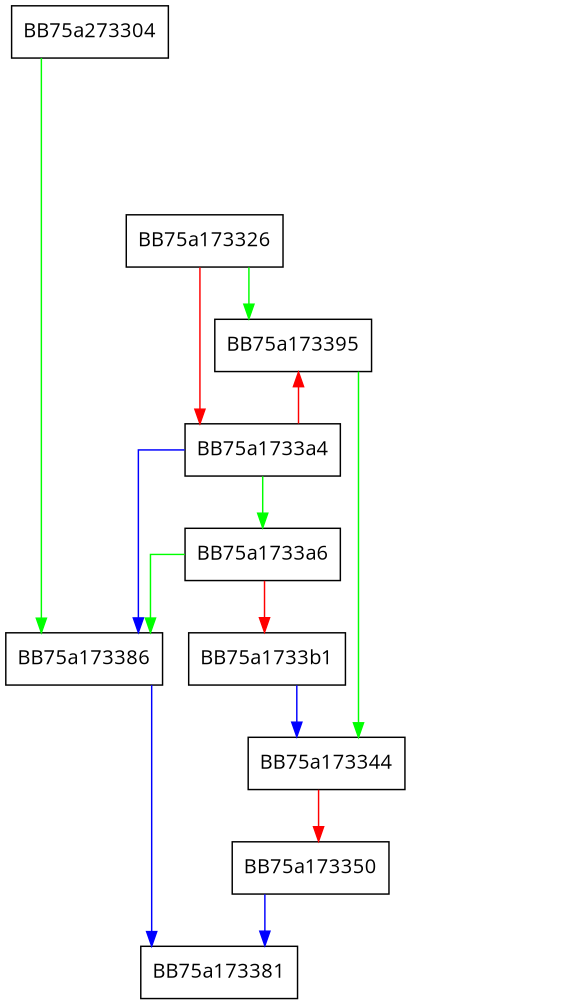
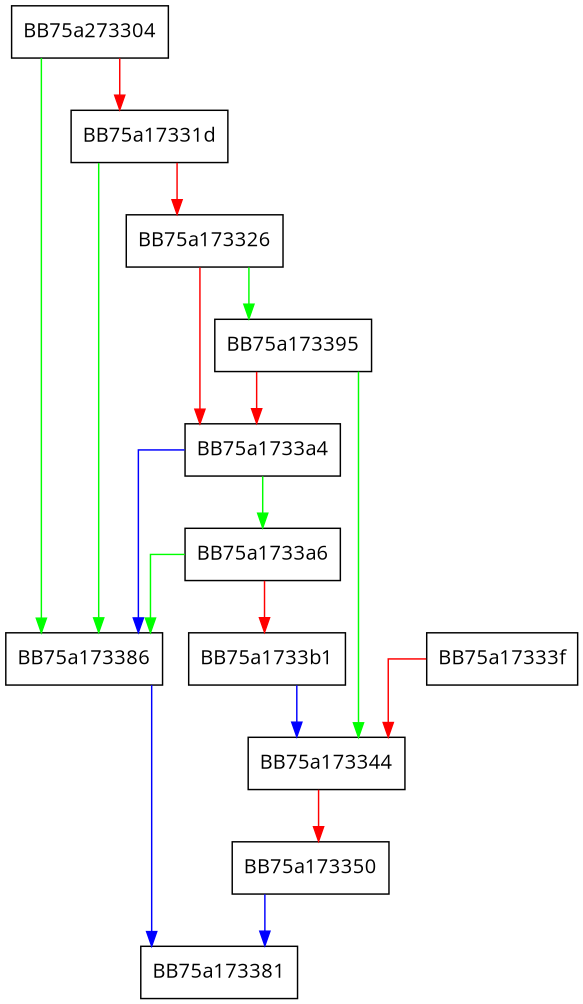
none -> (149, 136)
(299, 405) -> (257, 390)
none -> (502, 659)
